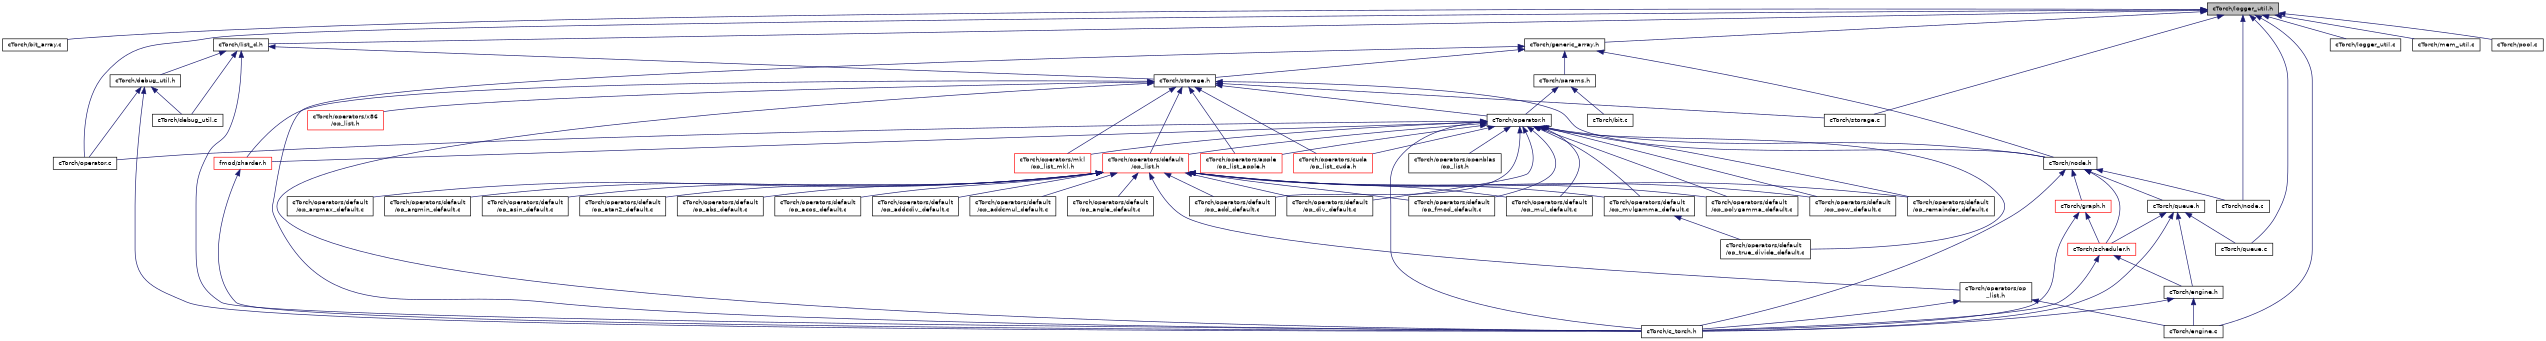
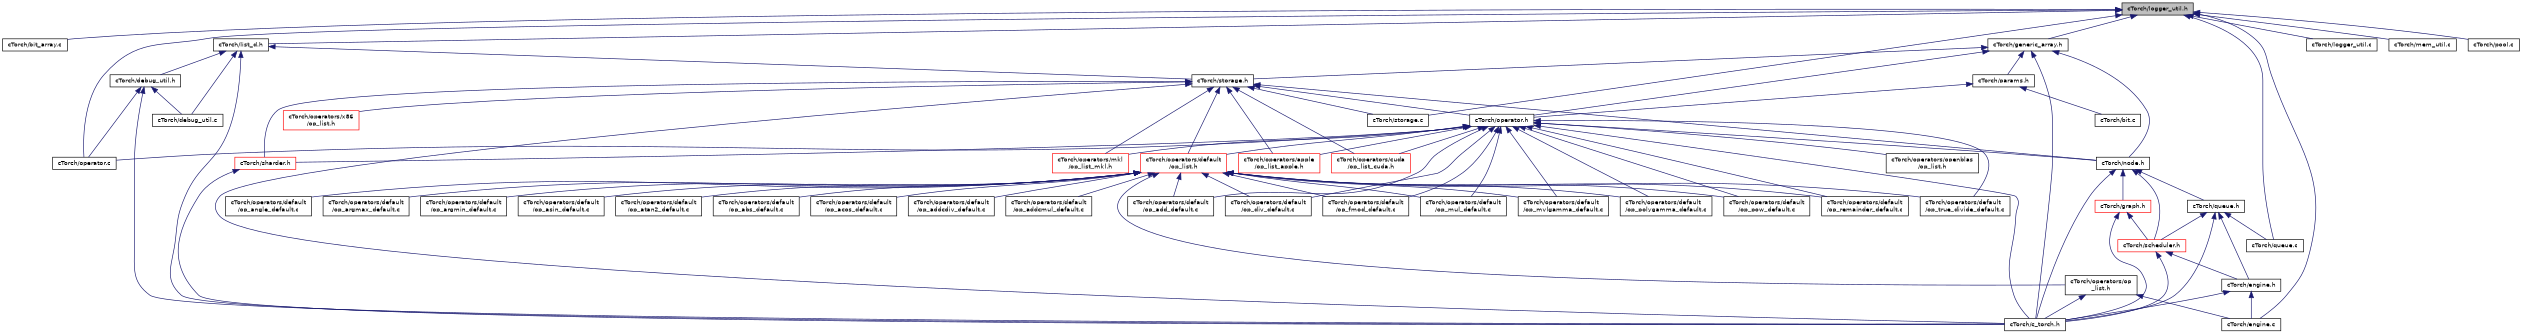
none -> (1758, 84)
(243, 163) -> (265, 163)
(2243, 206) -> none
(1711, 229) -> (1714, 184)
